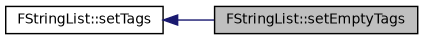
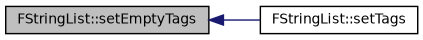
(196, 20) -> (242, 20)
